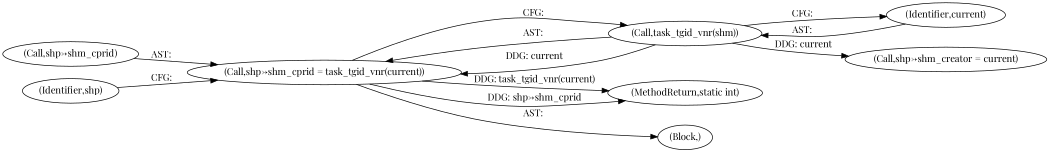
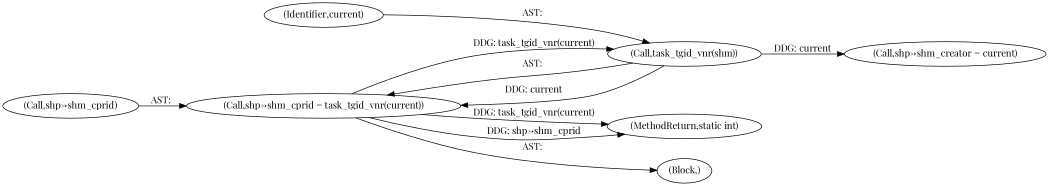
(535, 13) -> (534, 43)
(812, 20) -> none
(71, 91) -> none
